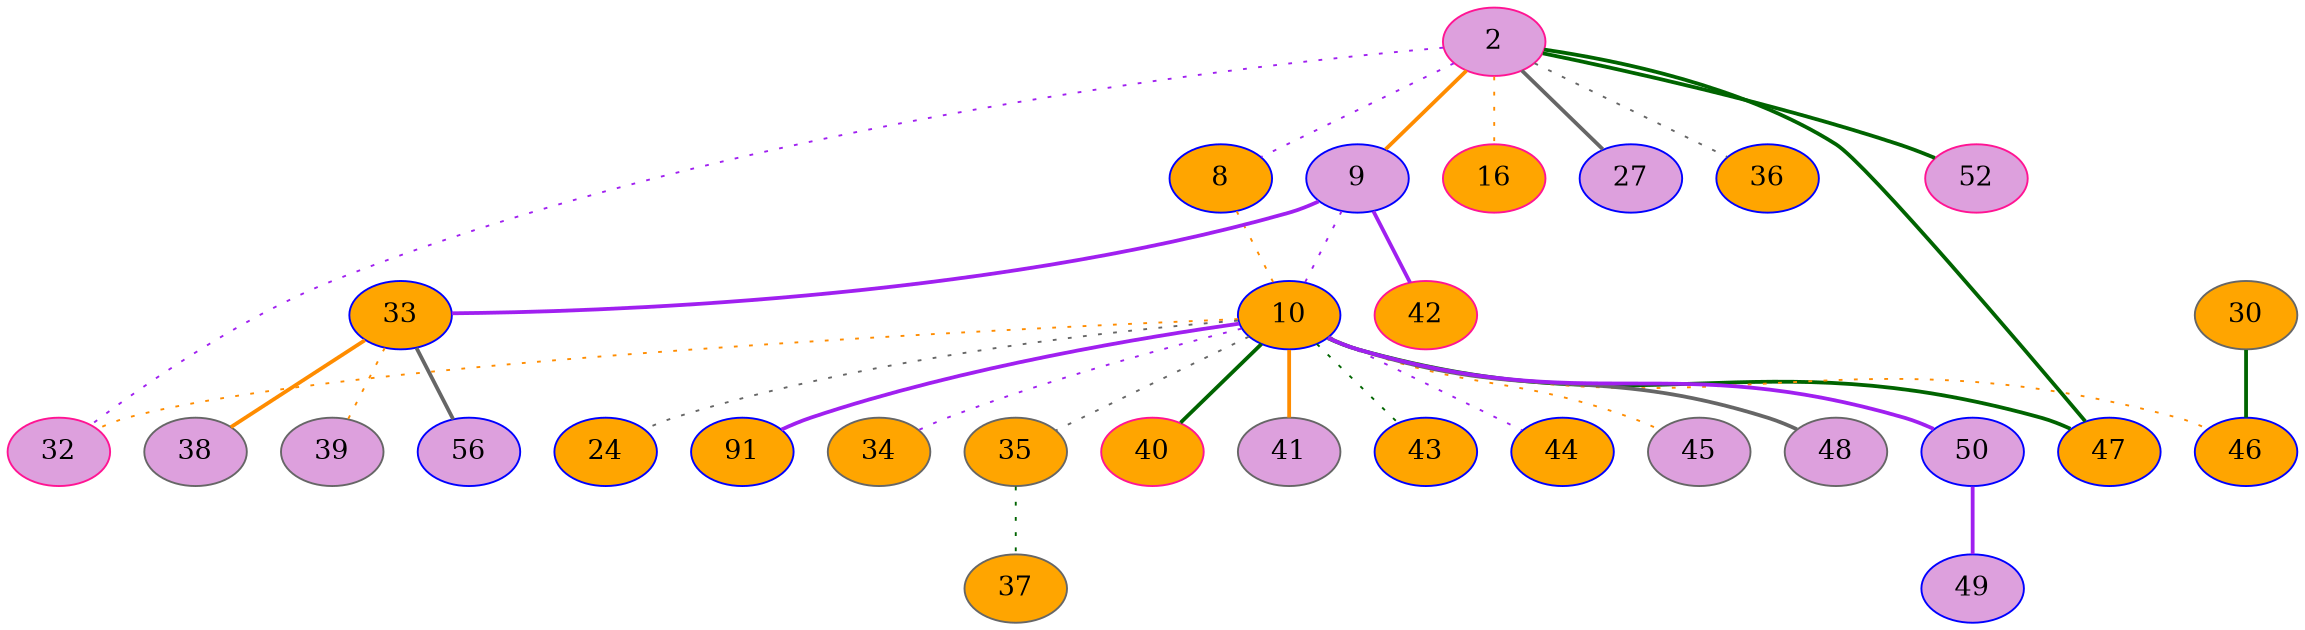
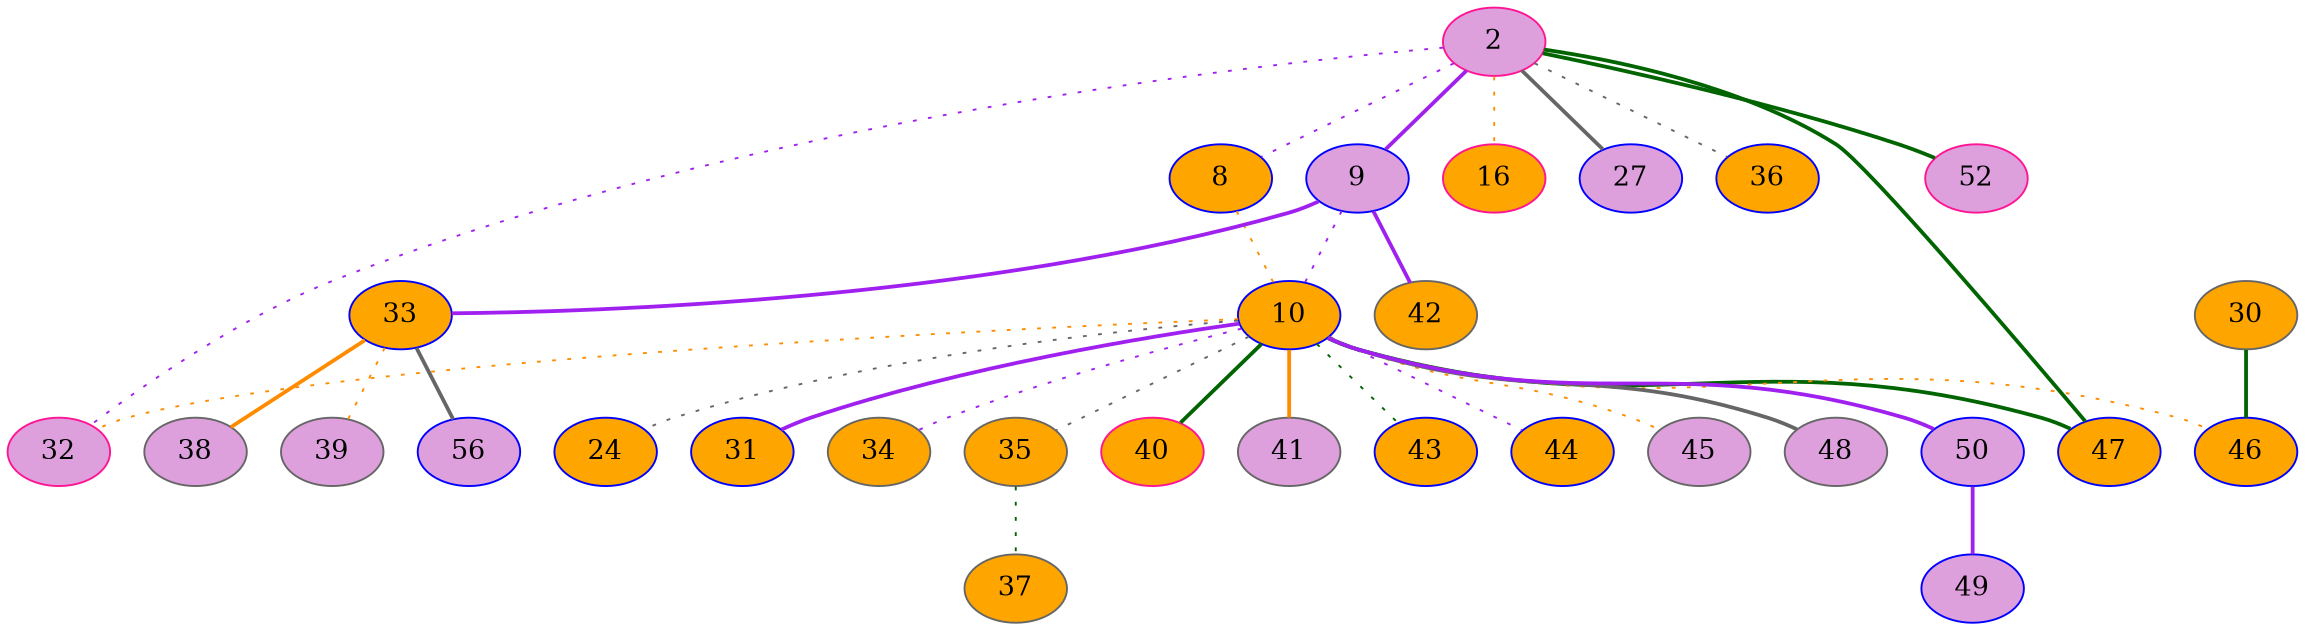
(1426, 110) -> (1426, 110)
(1426, 315) -> (1426, 315)
(742, 452) -> (742, 452)
